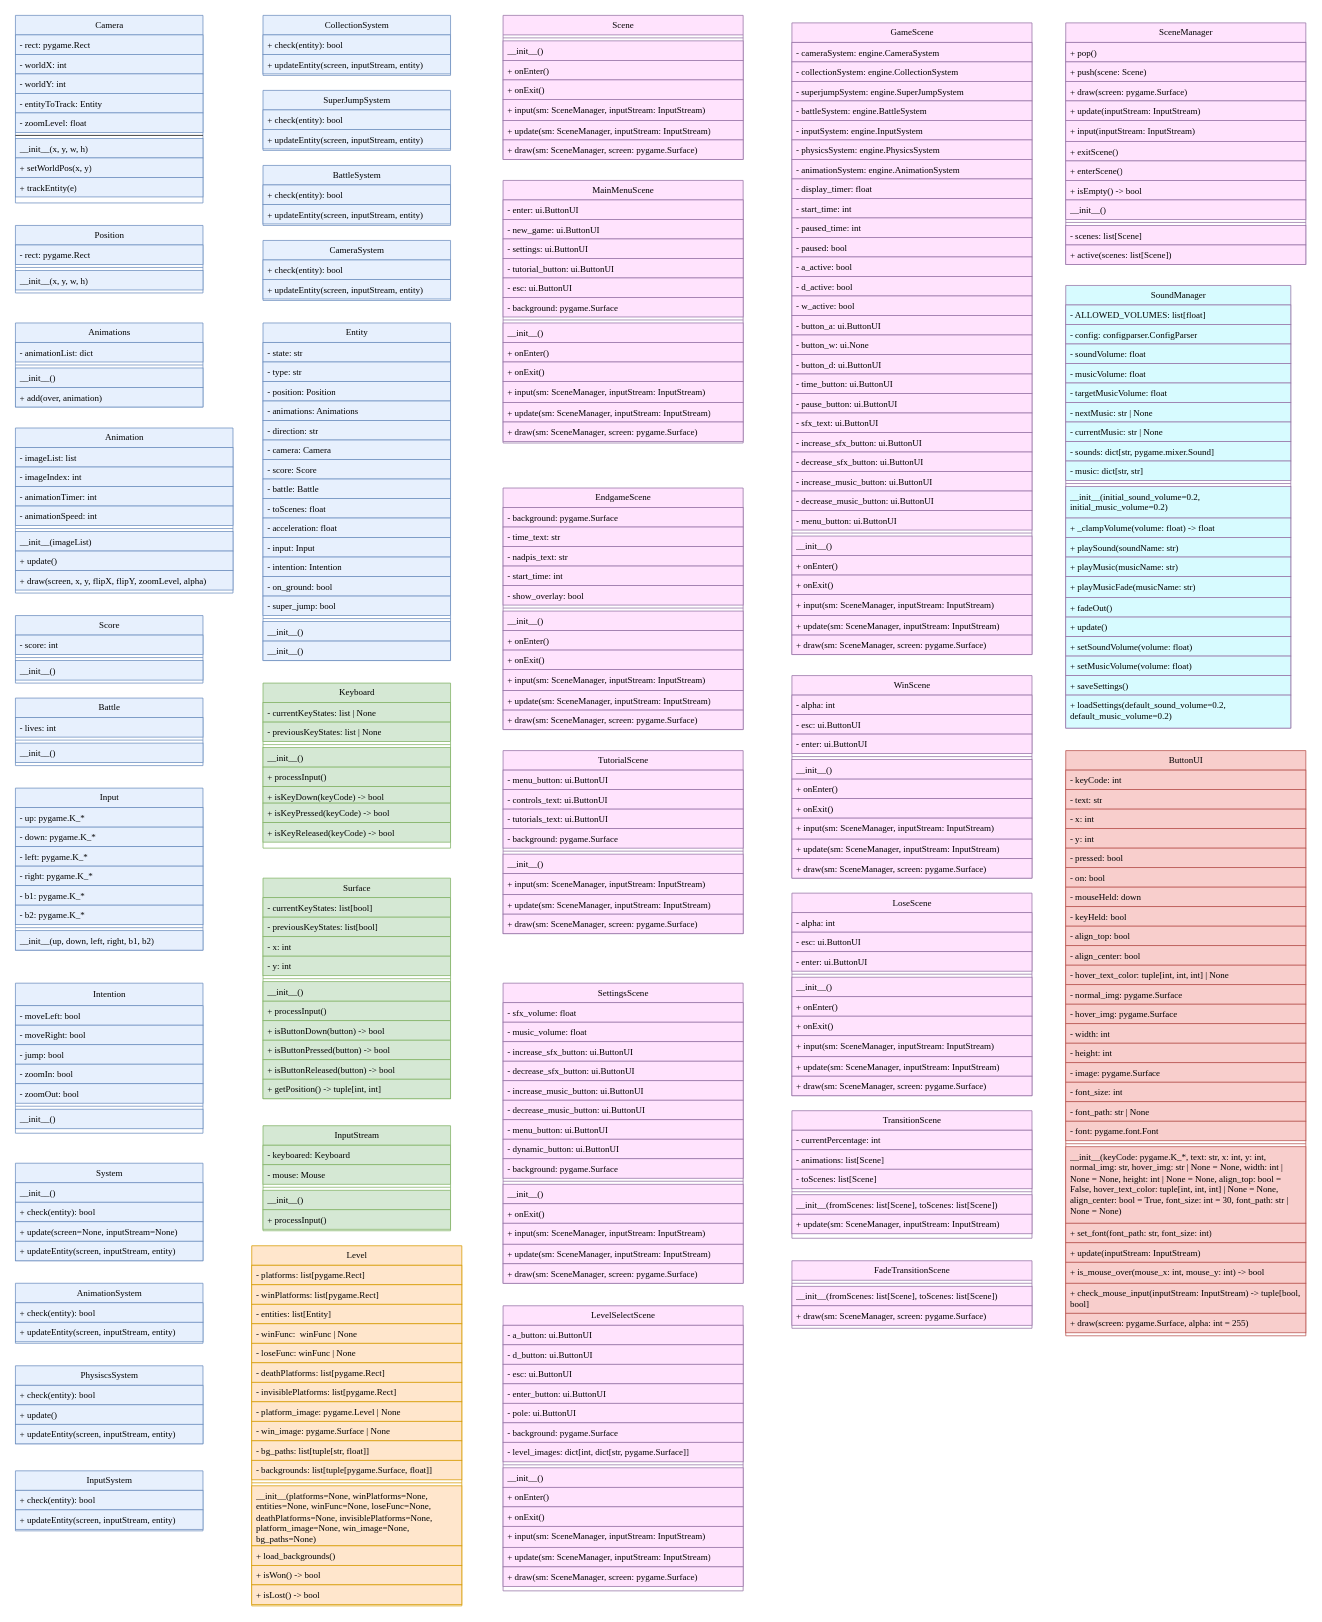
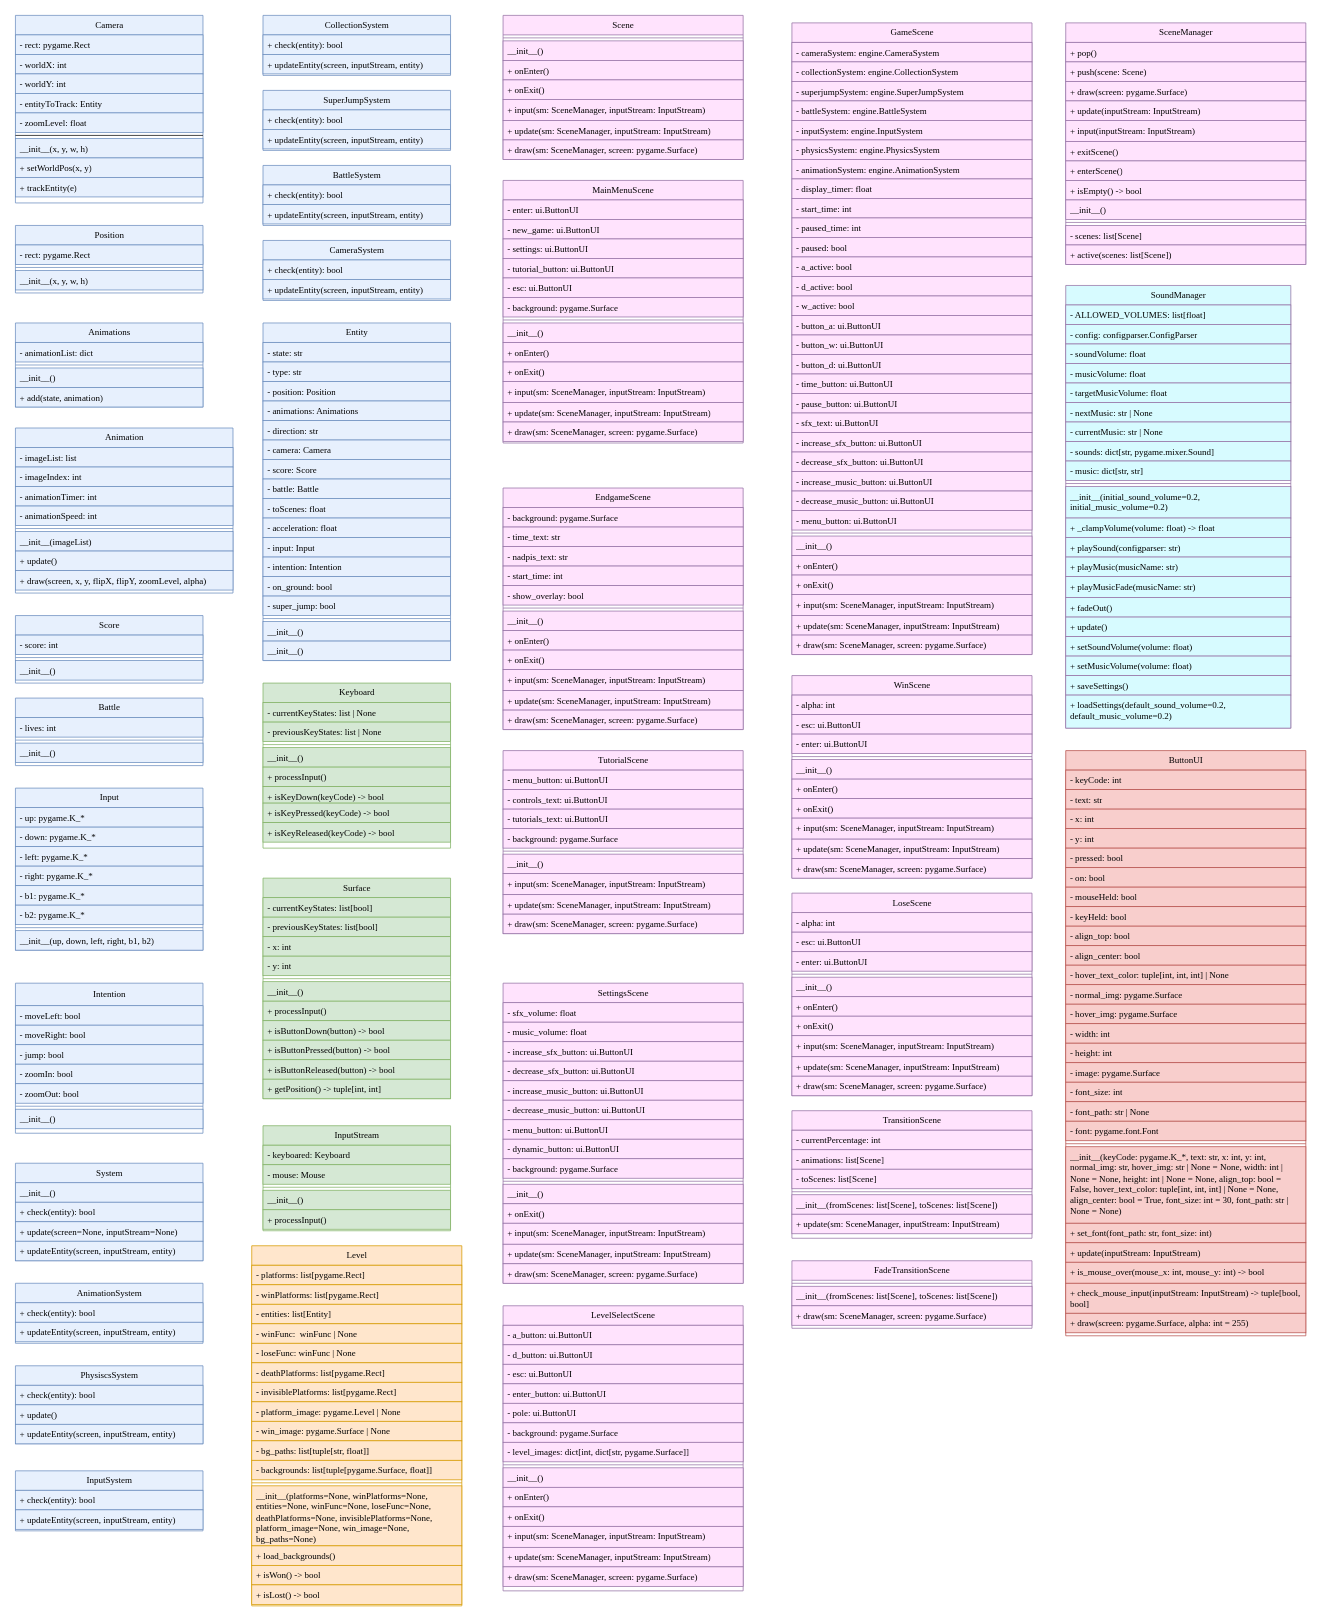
(838, 346) -> (848, 346)
(69, 398) -> (72, 398)
(1133, 548) -> (1140, 548)
(1108, 898) -> (1107, 898)
